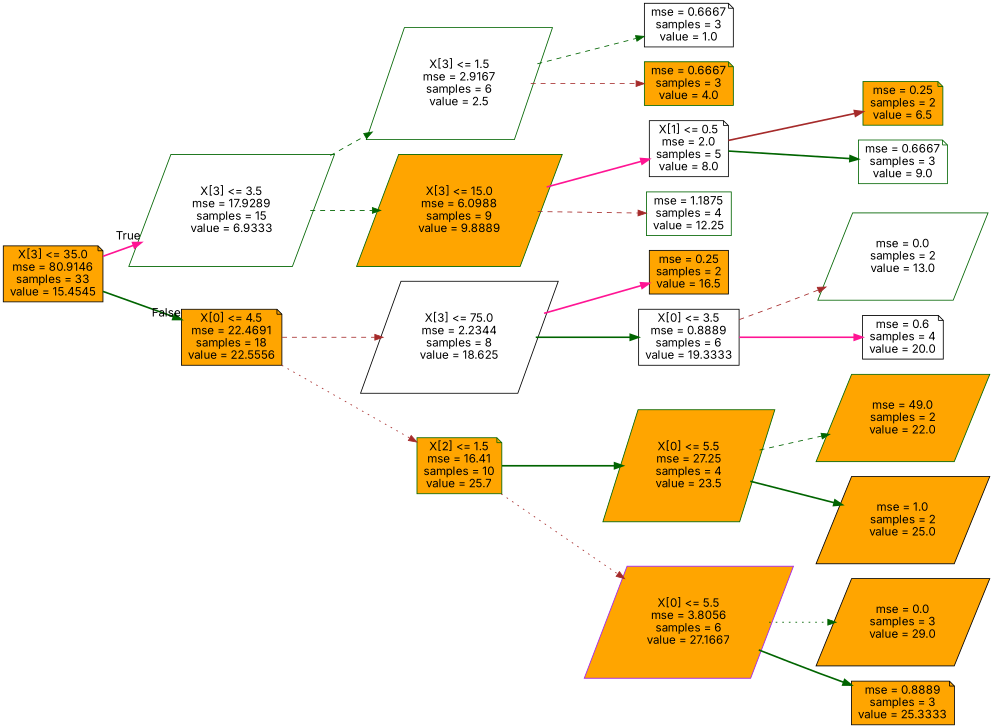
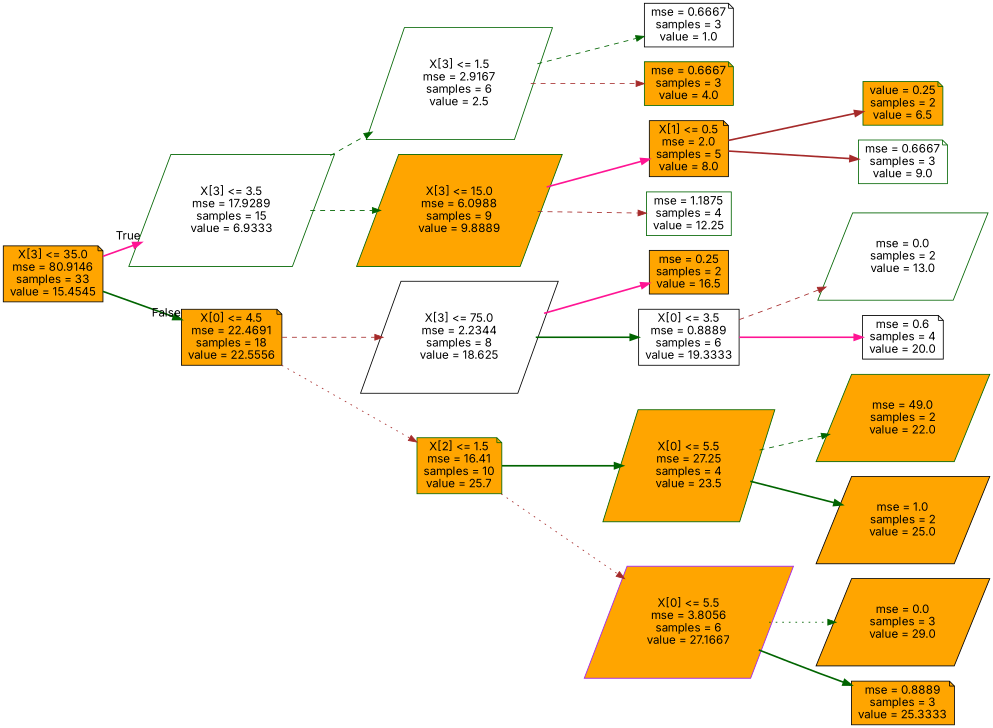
(903, 103) -> (903, 103)
(689, 149) -> (689, 149)
(789, 155) -> (789, 155)
